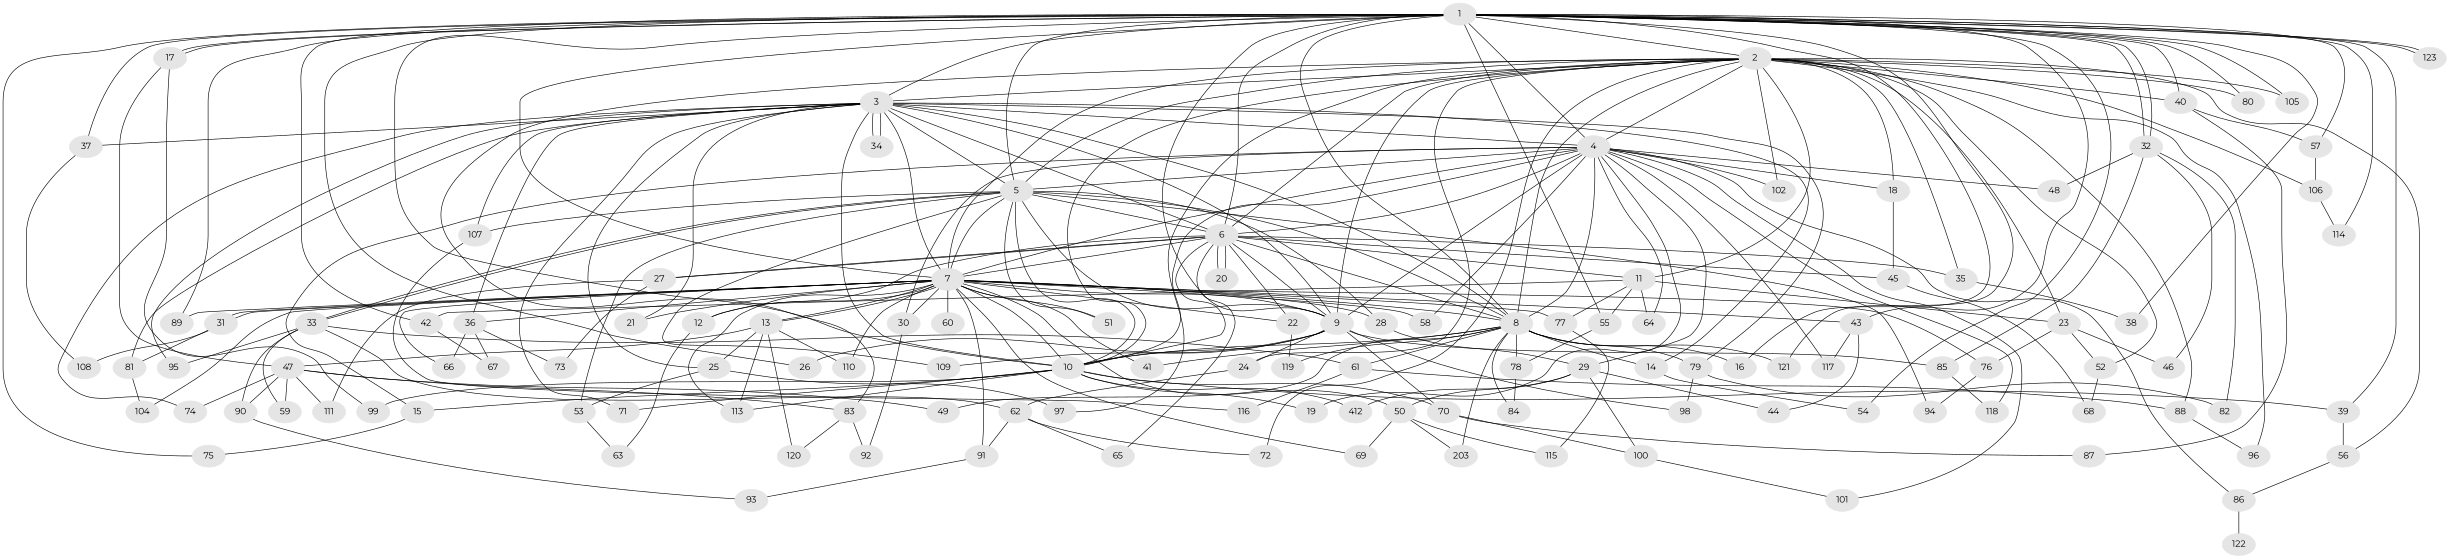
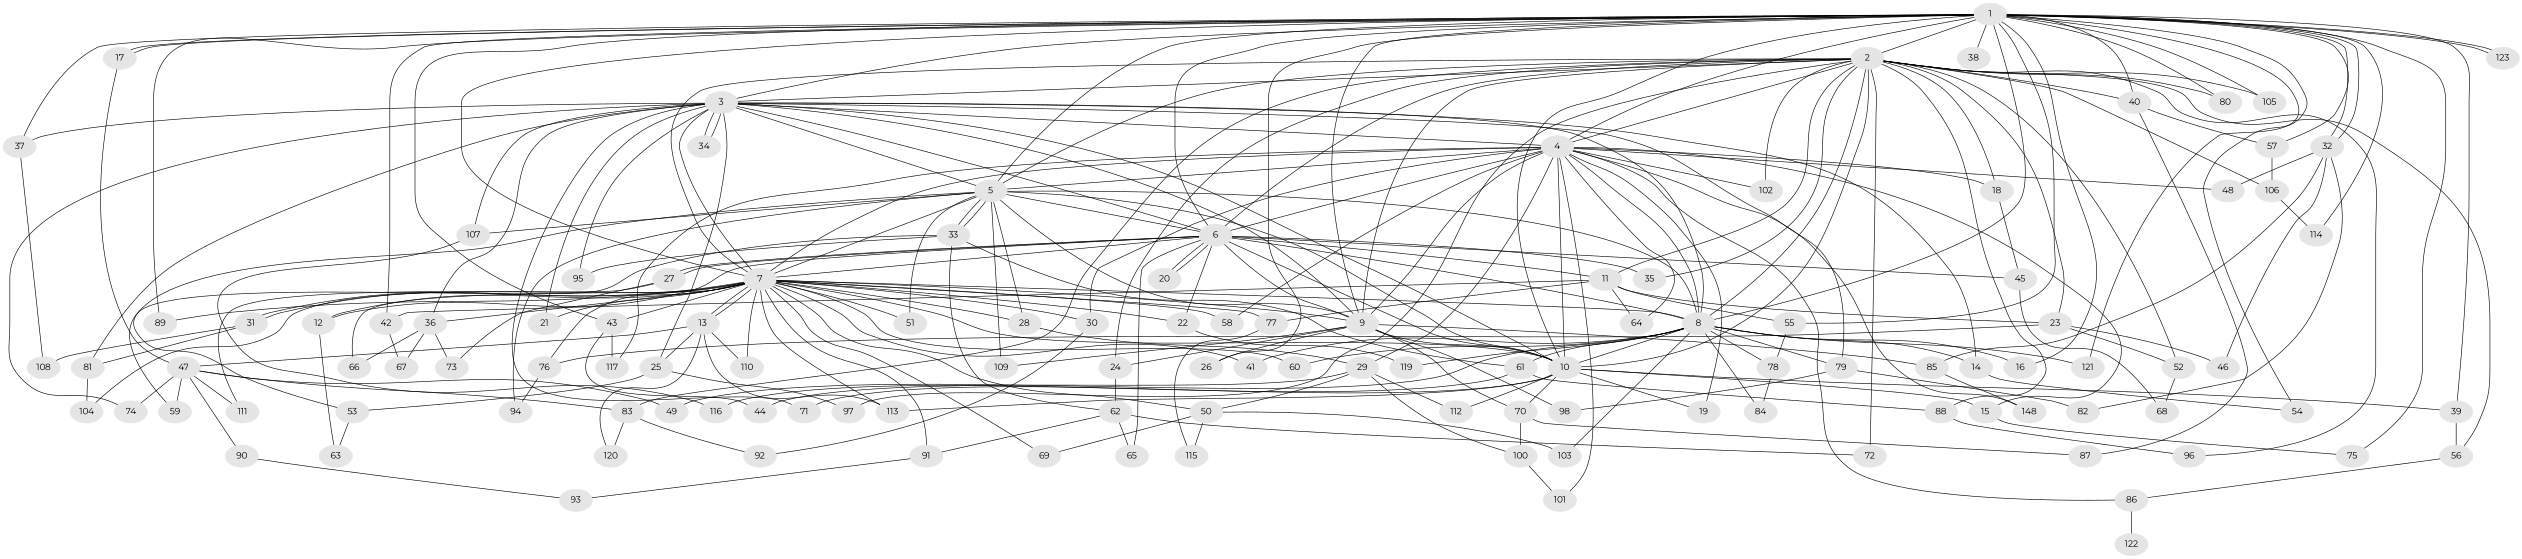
(2030, 293) -> none
none -> (1497, 346)
(260, 357) -> none
(373, 412) -> none
(1355, 412) -> (1456, 412)
(1992, 412) -> (2030, 412)
(1461, 456) -> (1565, 456)
